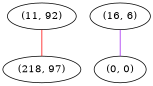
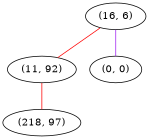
none -> (79, 43)
